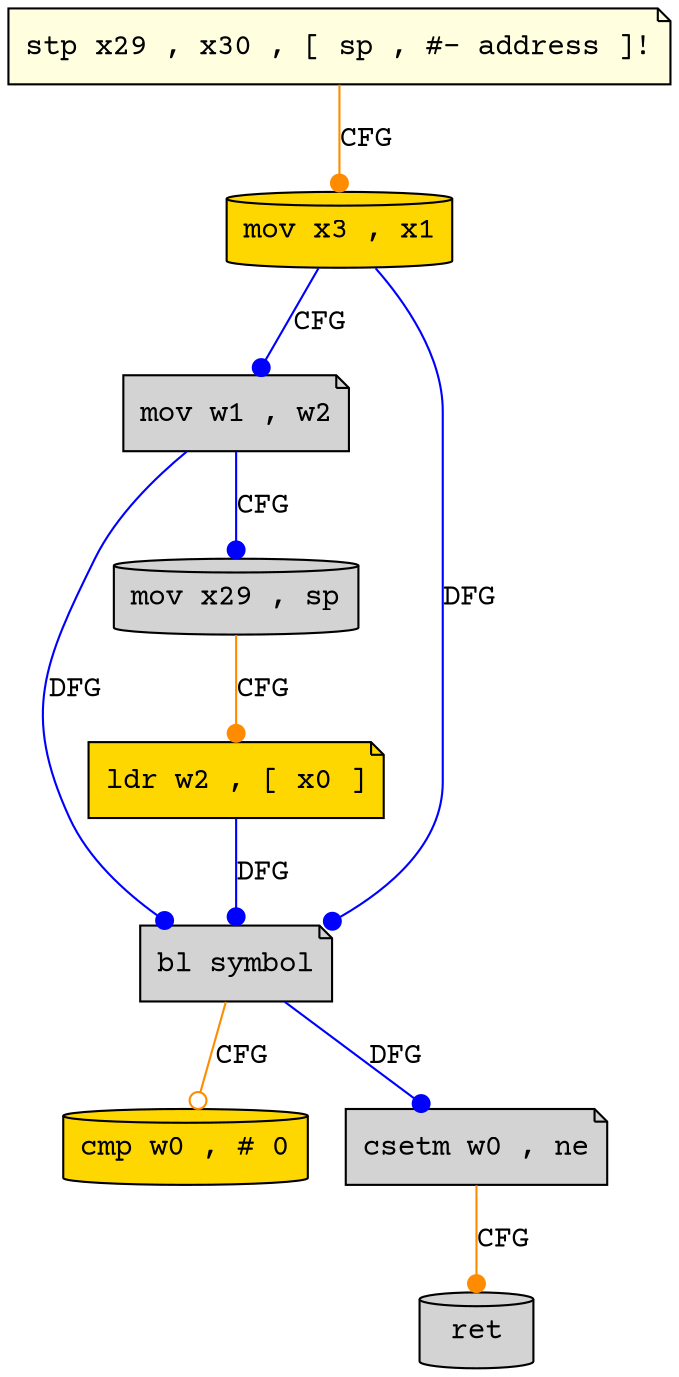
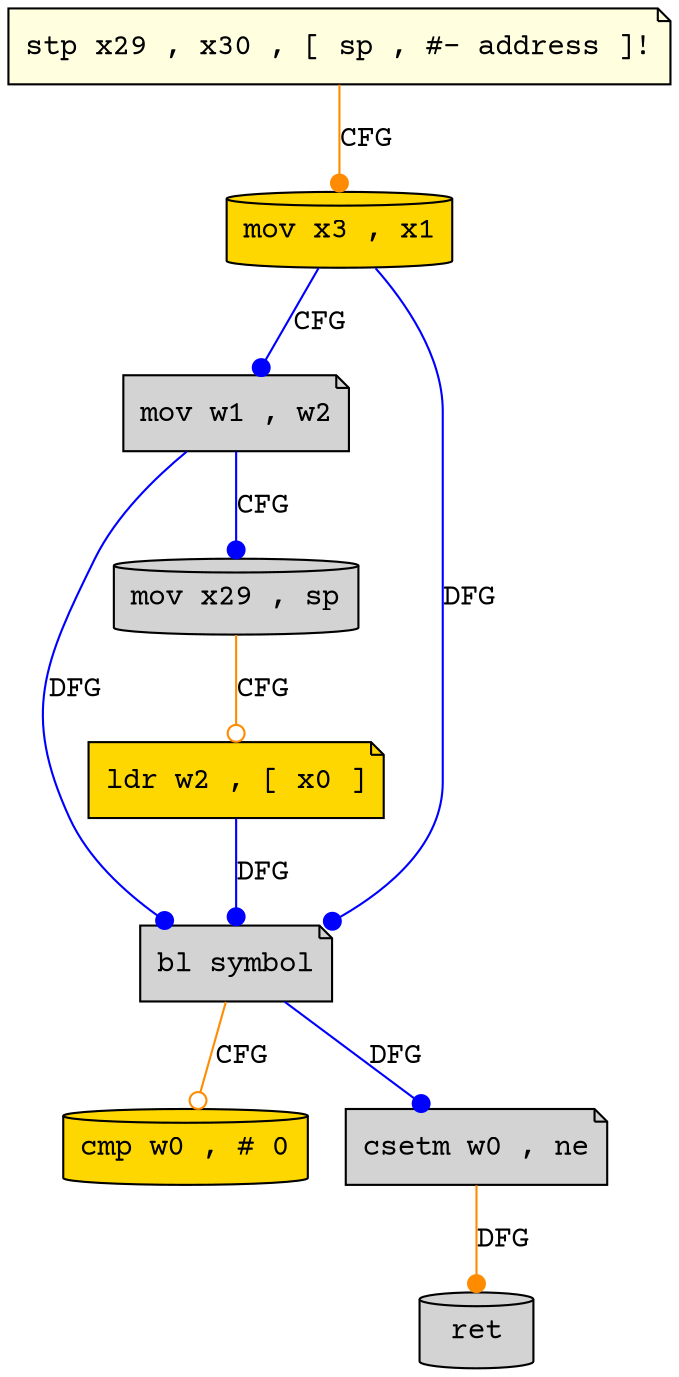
(236, 680) -> (236, 680)
(503, 1239) -> (503, 1239)
